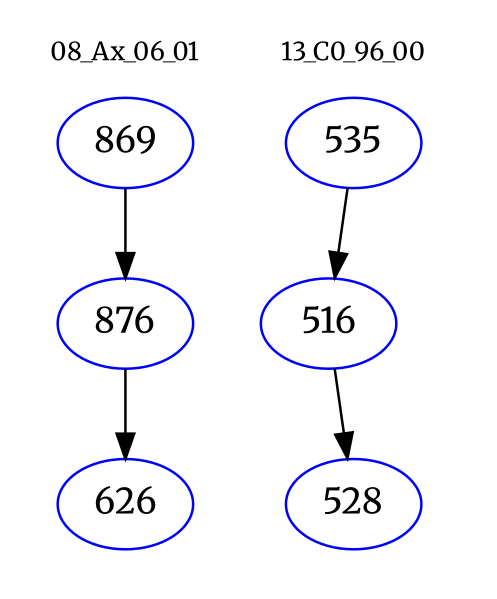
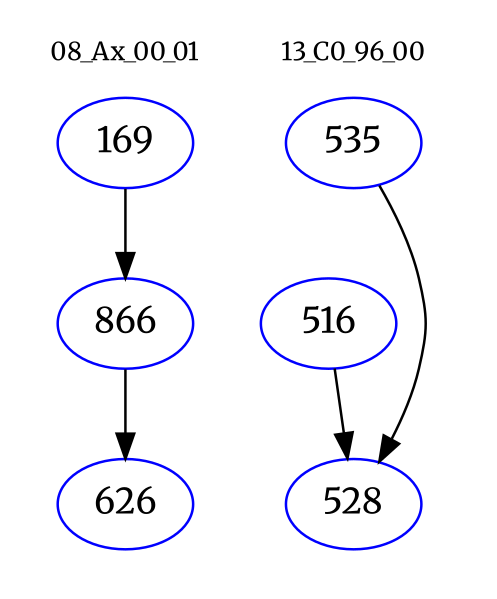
(125, 54) -> (125, 54)
(125, 143) -> (125, 143)
(343, 220) -> (425, 311)
(125, 324) -> (125, 324)
